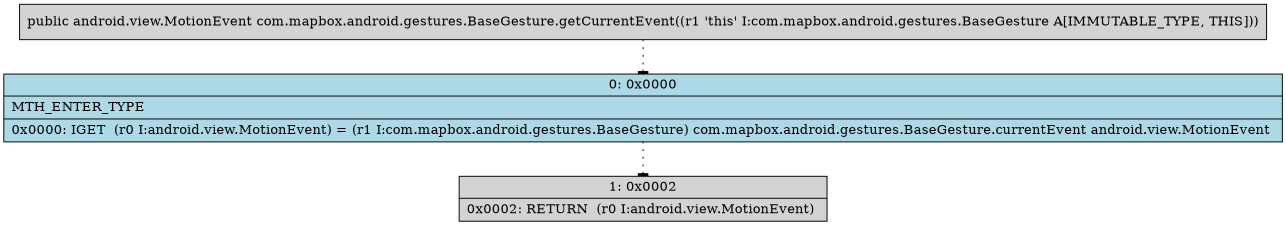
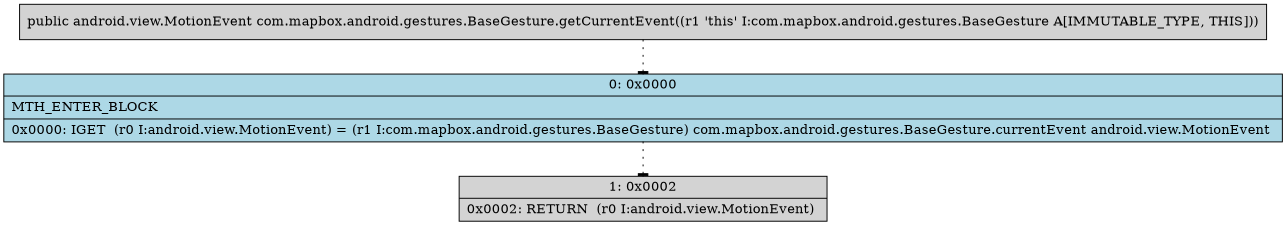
(78, 107) -> (85, 107)
